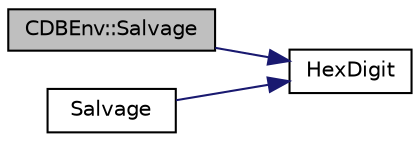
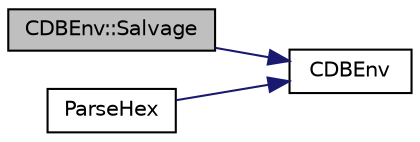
(351, 71) -> (351, 71)
(112, 111) -> (112, 111)
